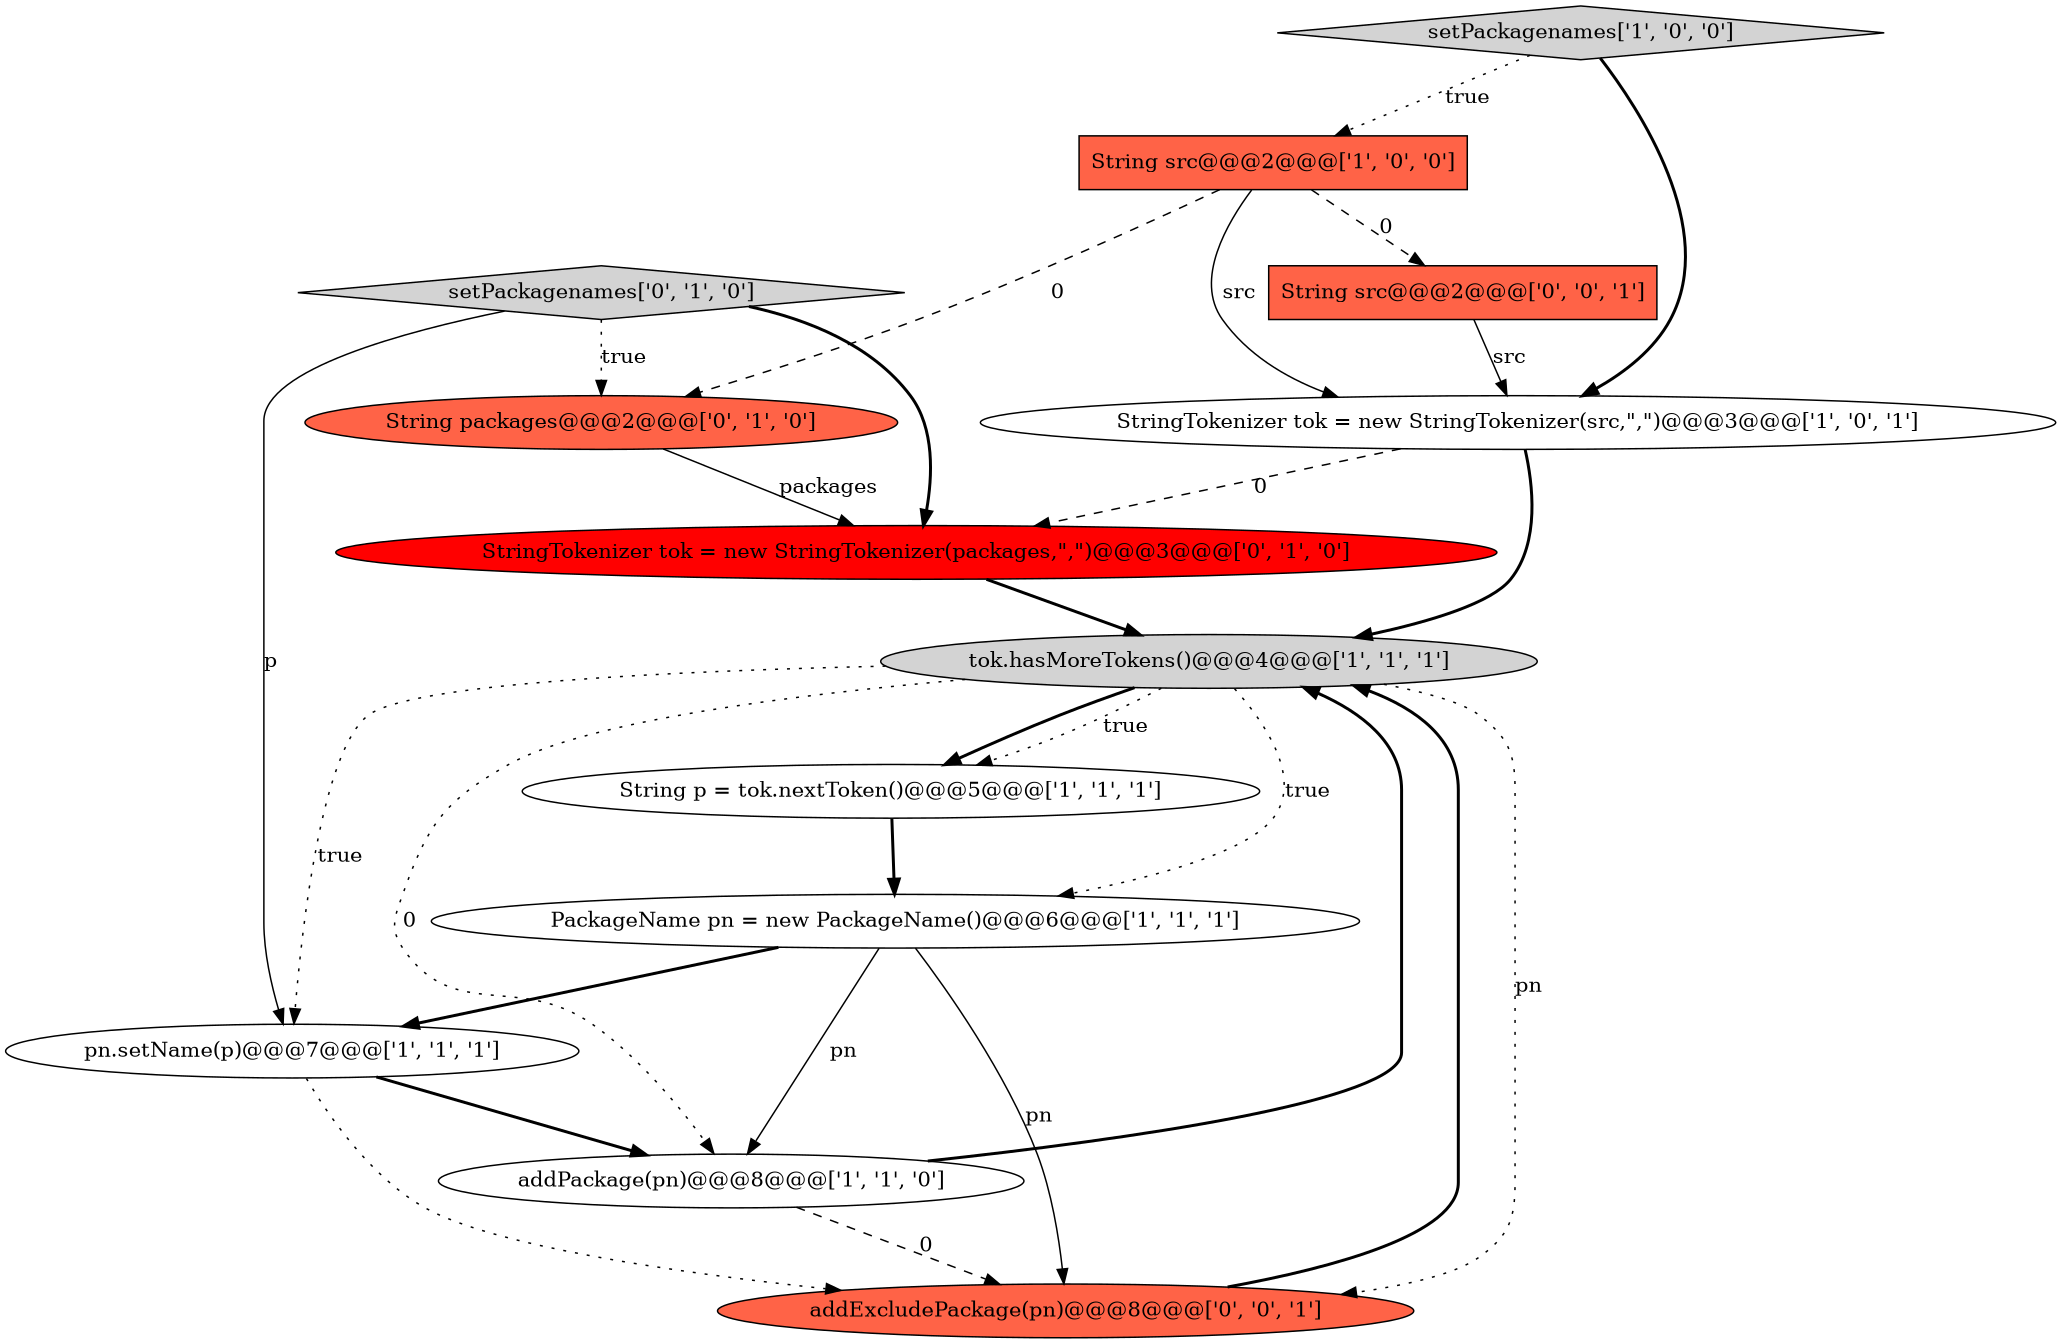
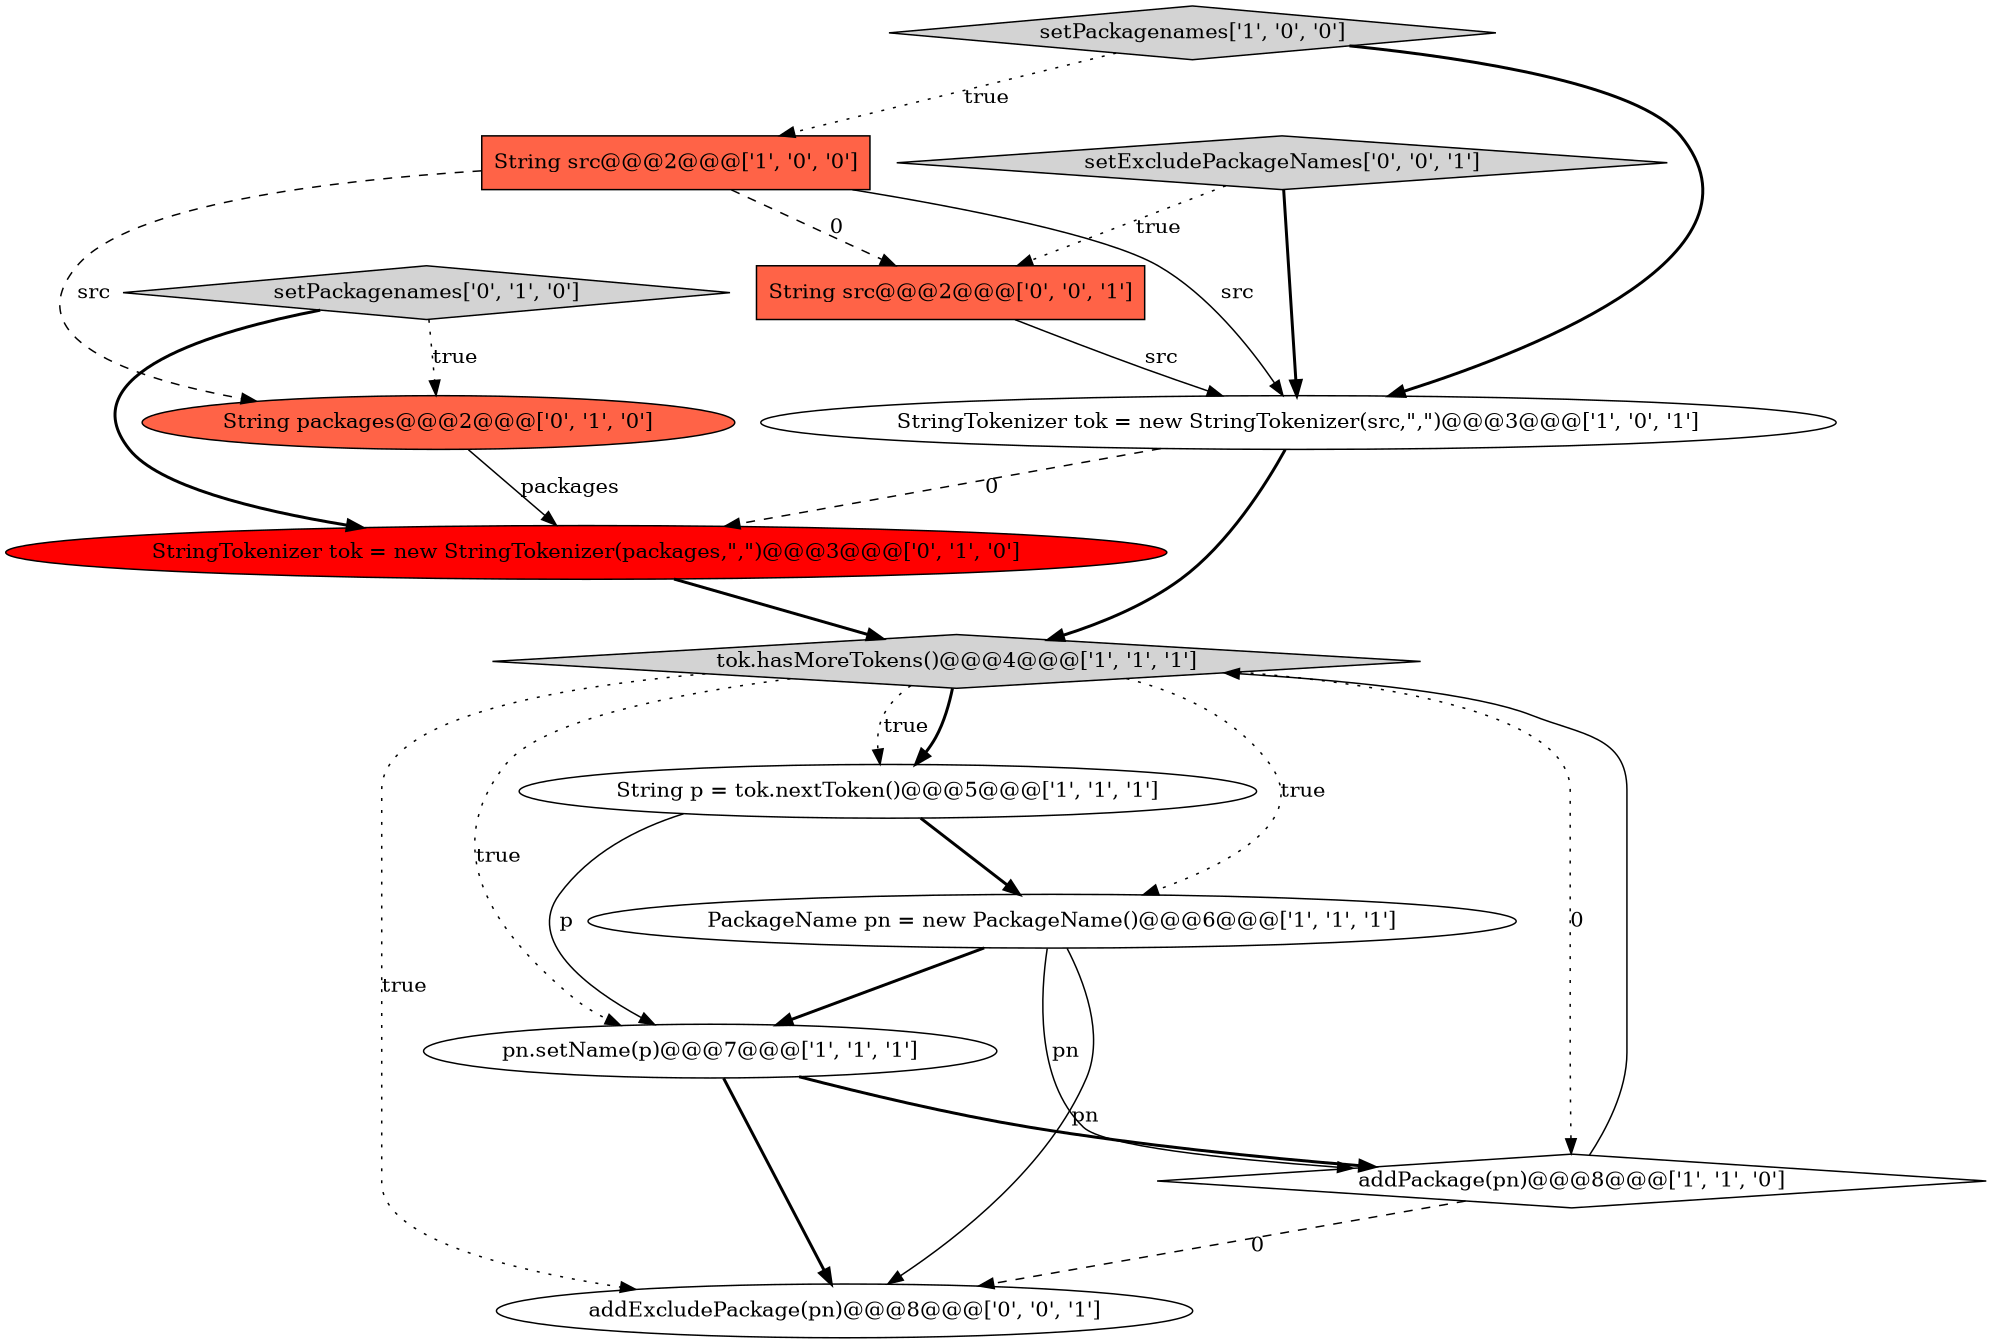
none -> (1282, 163)
(1058, 293) -> (94, 293)
(264, 579) -> (556, 902)
(1209, 661) -> (957, 661)
(1529, 986) -> (405, 986)
(1458, 1047) -> none
(1366, 1082) -> (1621, 763)
(731, 1181) -> (1572, 1181)
(535, 1244) -> (774, 1174)
(1066, 1311) -> (845, 1311)
